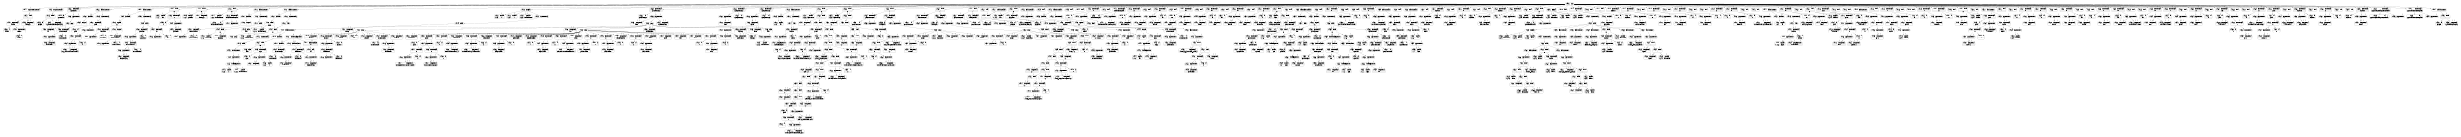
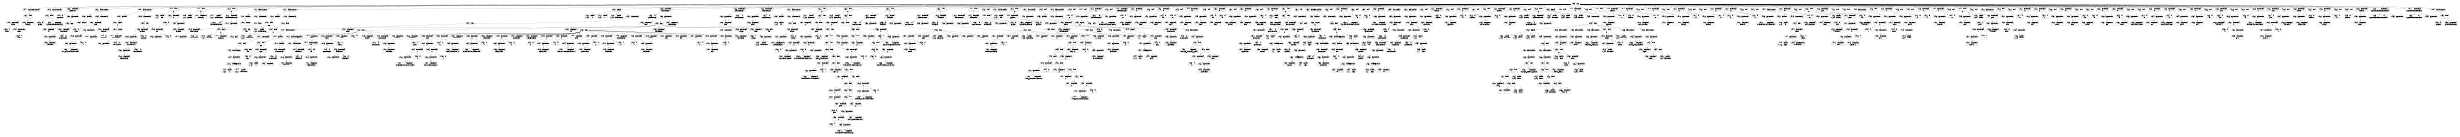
(1397, 10) -> none
(892, 16) -> (892, 16)
(1609, 17) -> (1611, 17)
(877, 50) -> (877, 50)
none -> (327, 51)
none -> (991, 51)
none -> (1566, 64)
